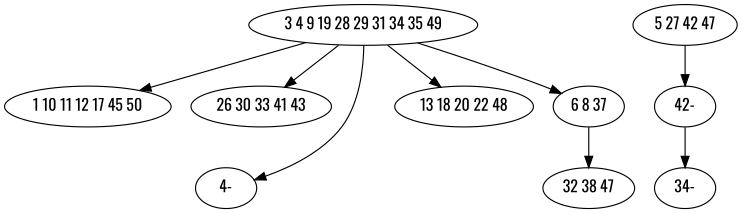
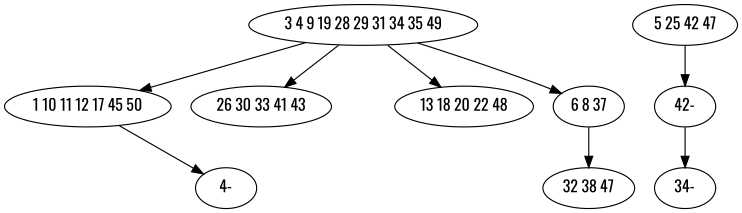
(685, 25) -> (685, 25)
(340, 129) -> (156, 147)
